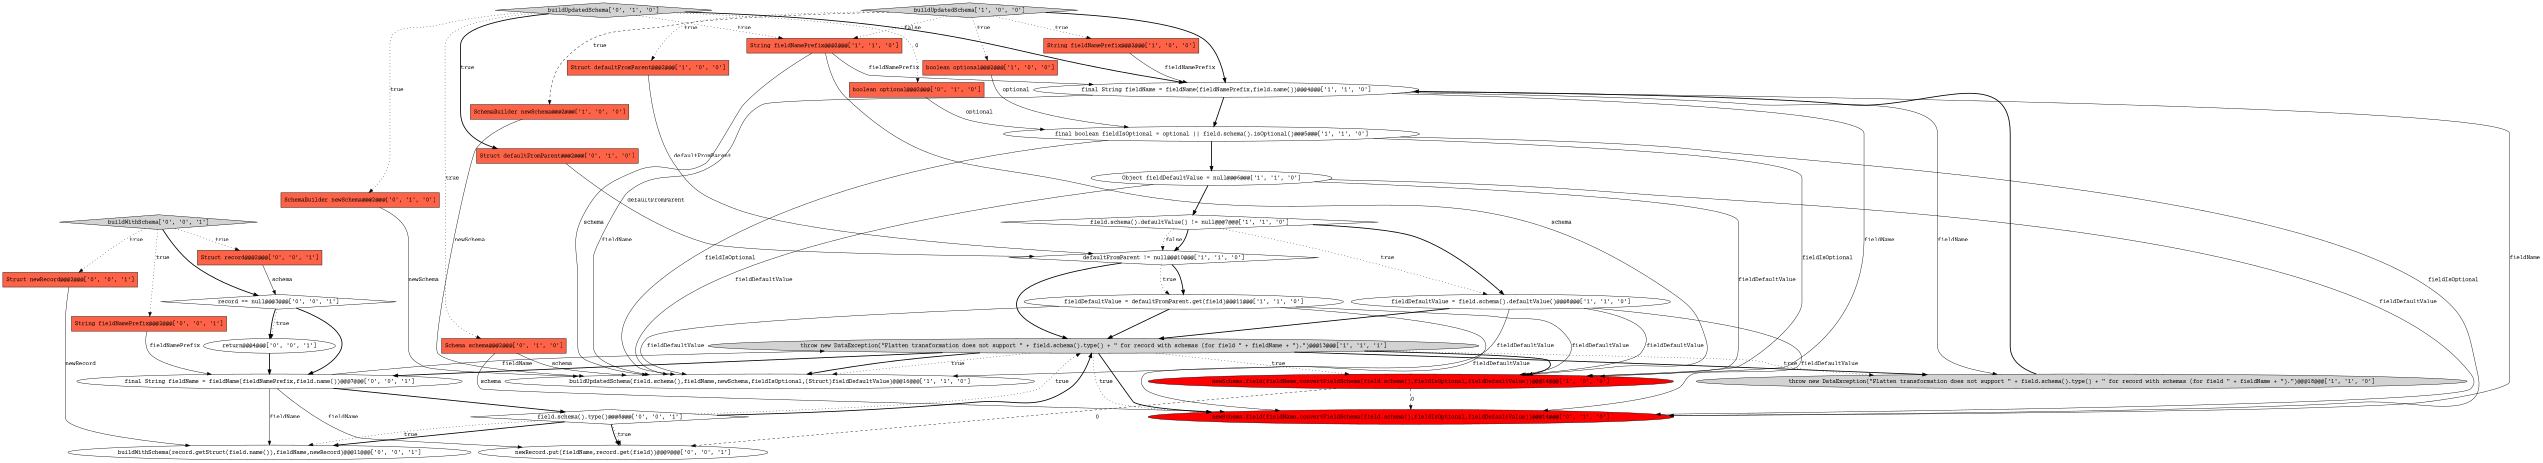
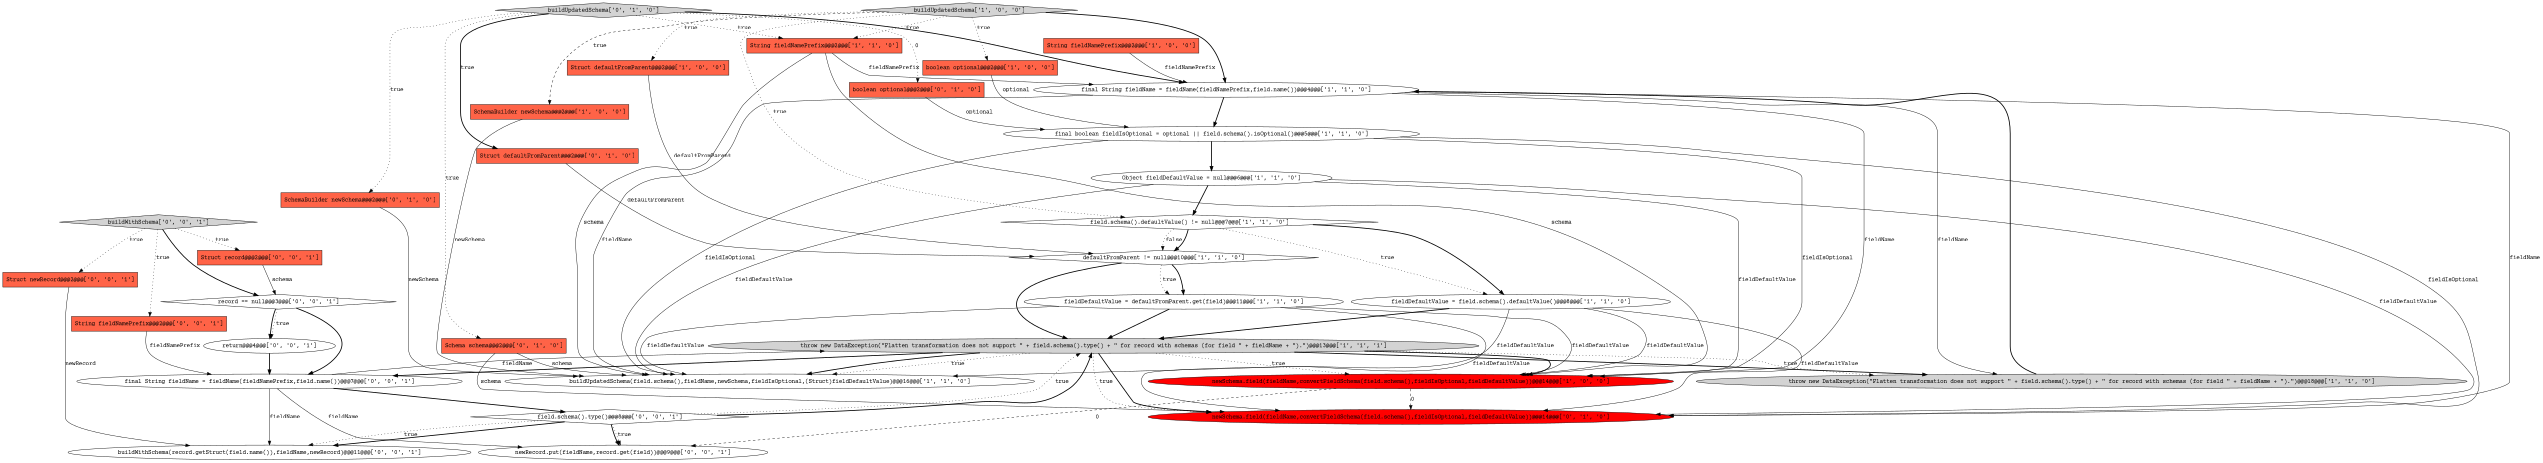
(1040, 27) -> (814, 156)
(913, 28) -> (913, 28)
